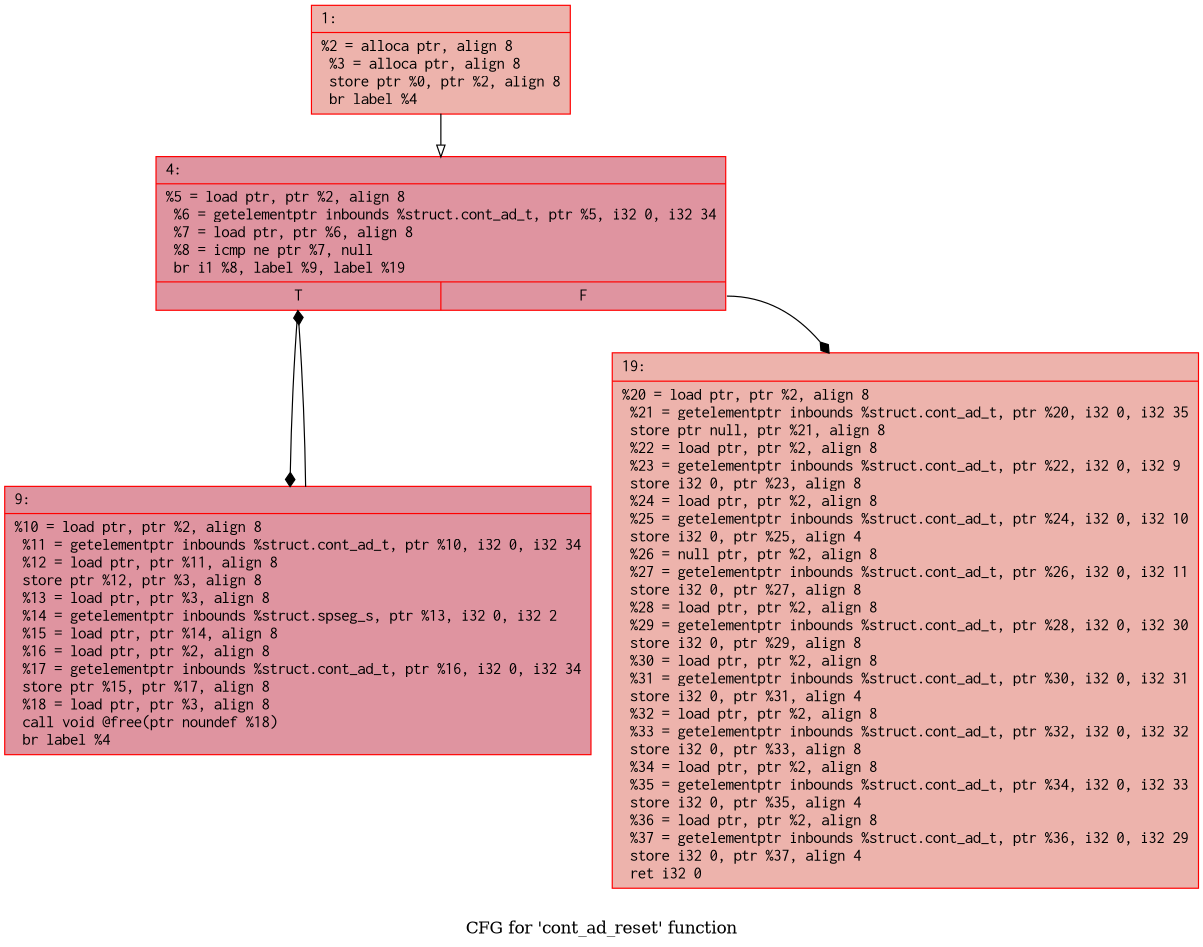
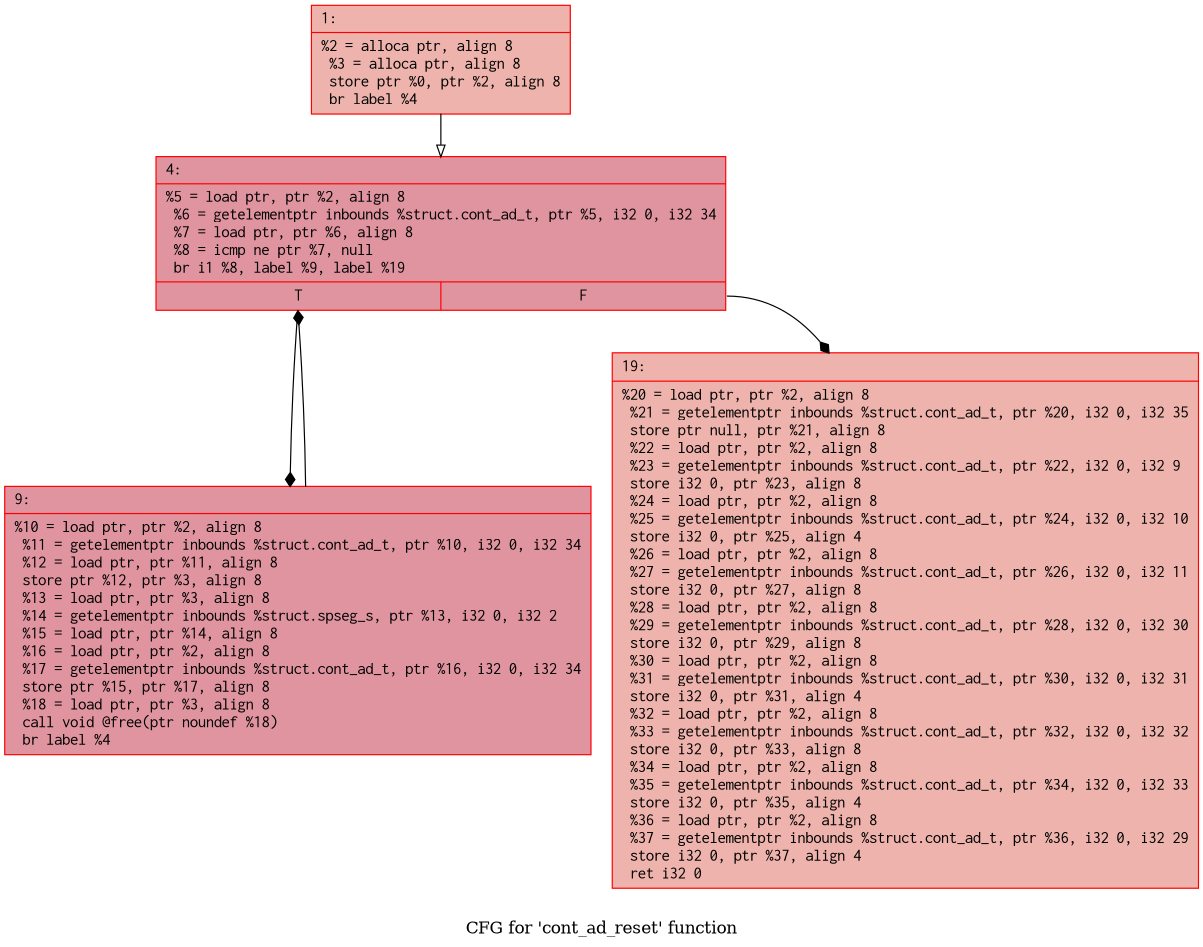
(750, 554) -> (750, 554)
